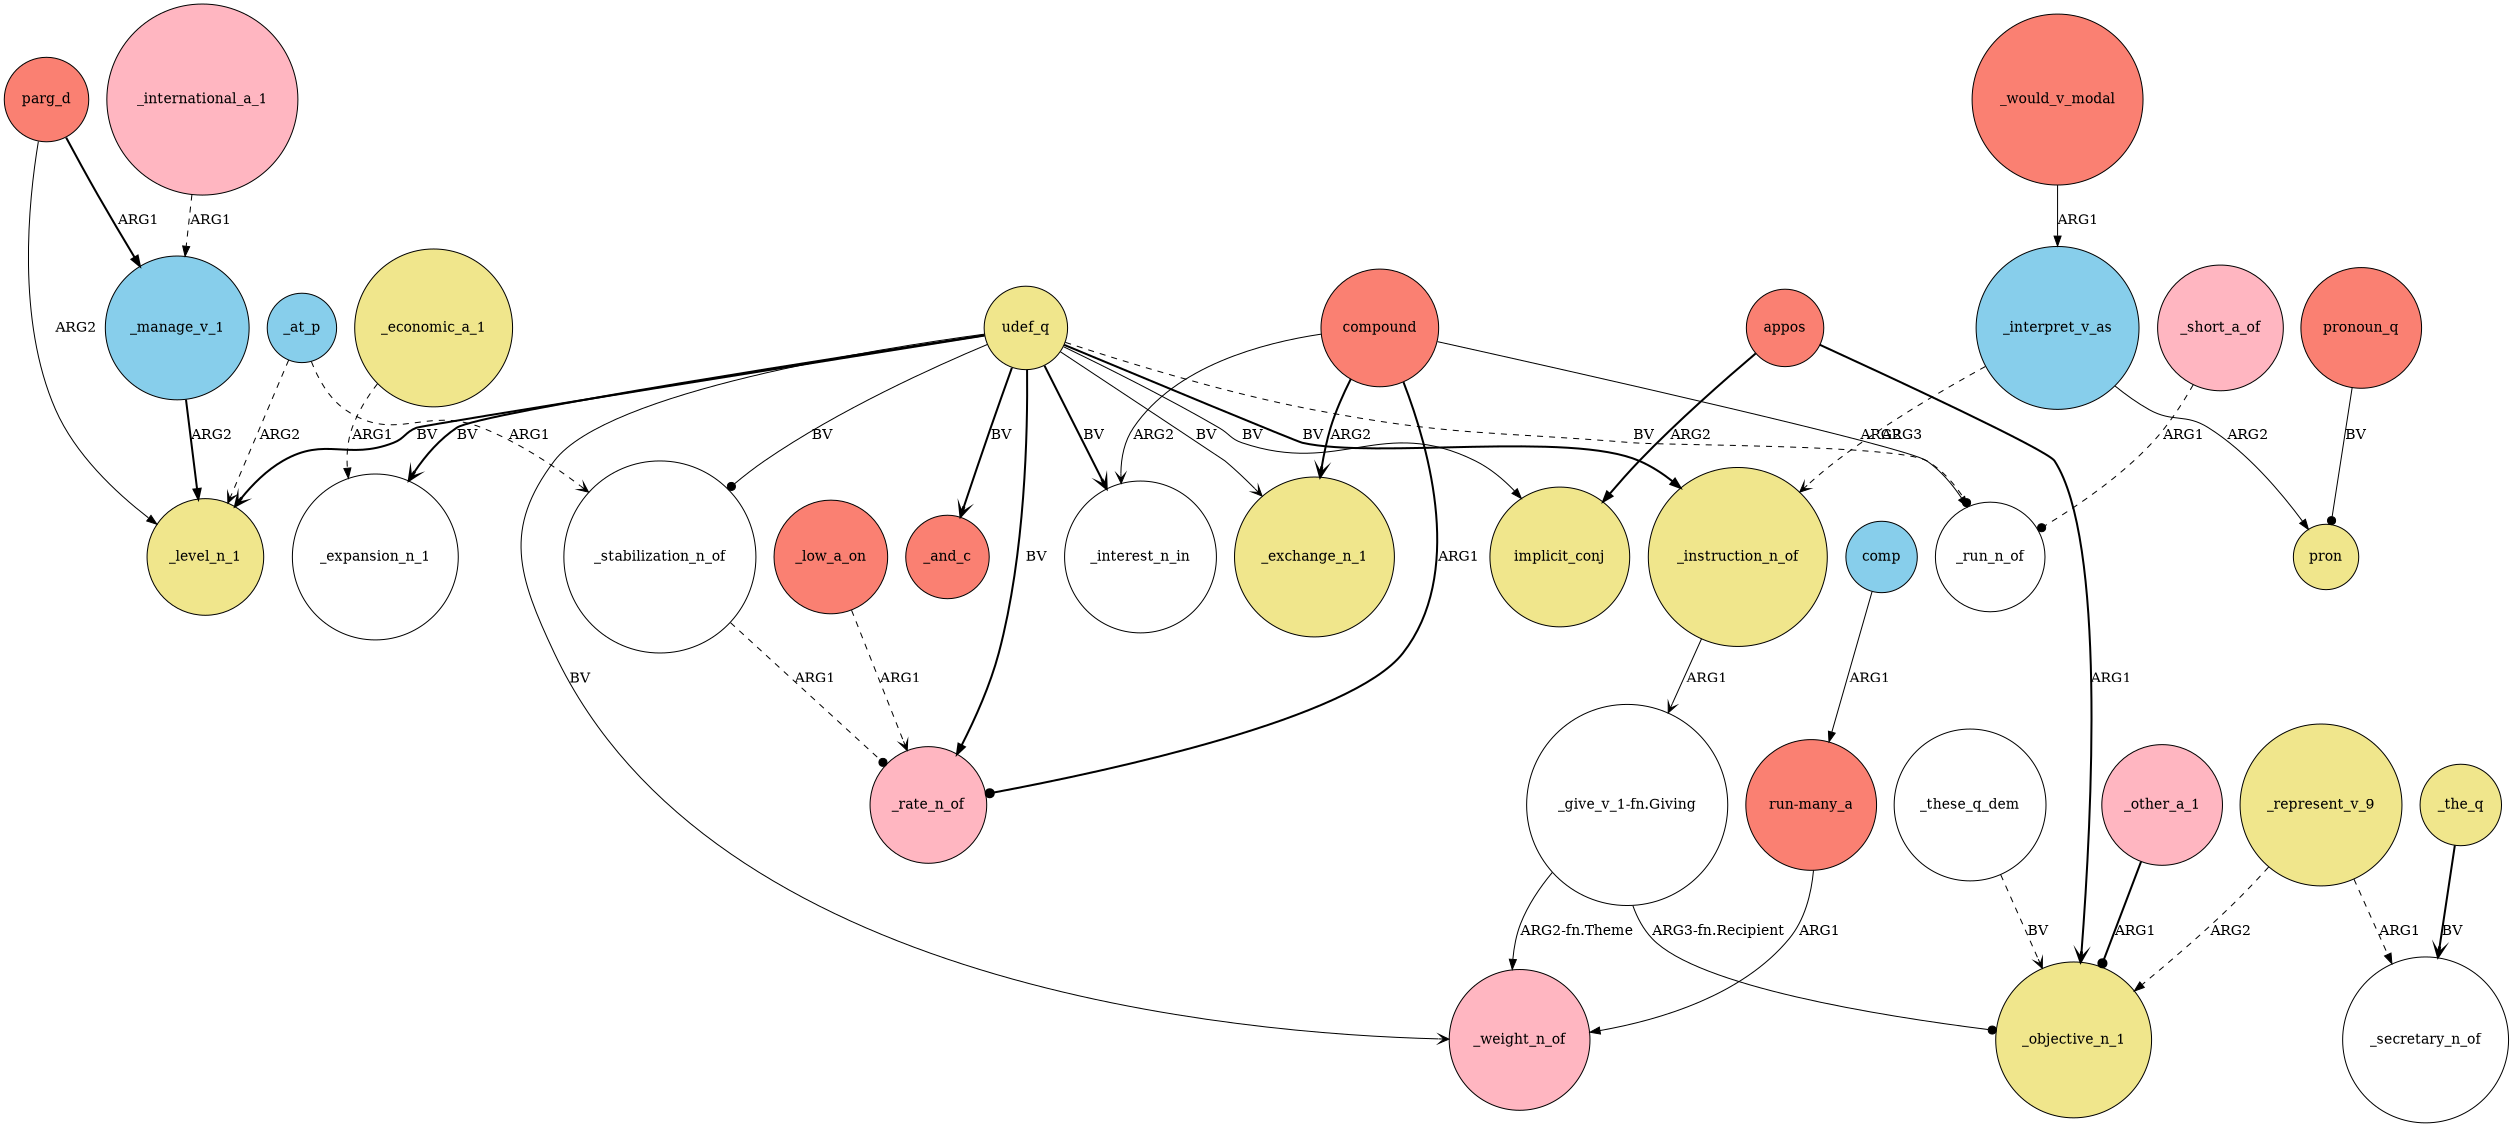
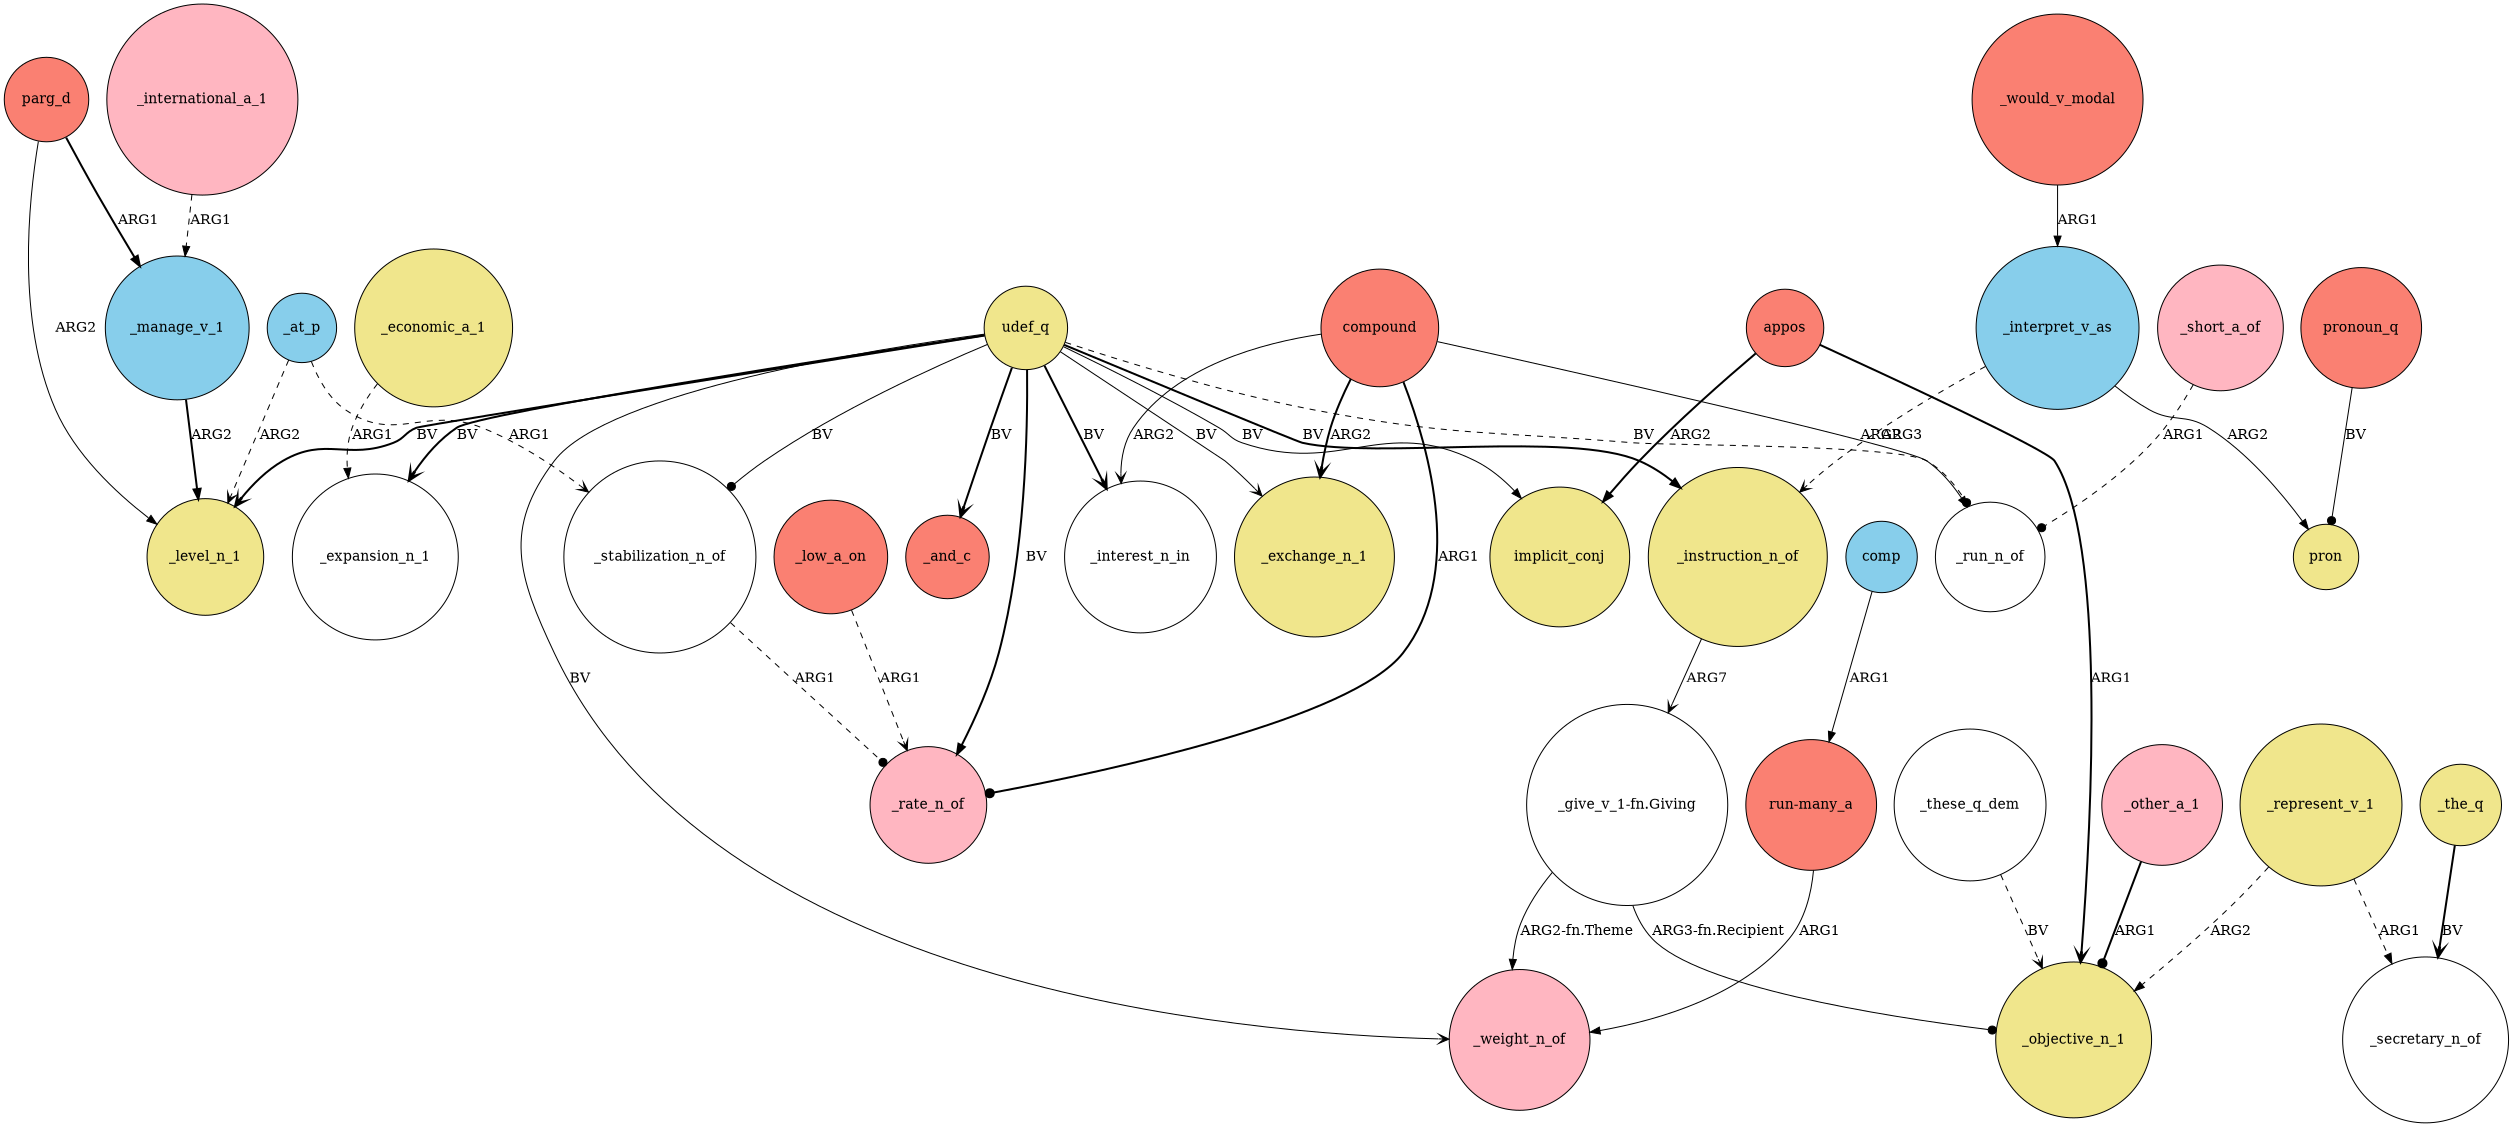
(1707, 679) -> (1707, 679)
(2321, 805) -> (2321, 805)
